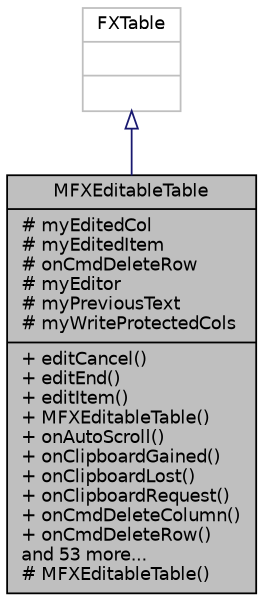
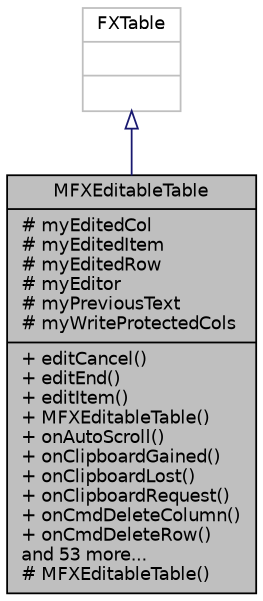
(110, 265) -> (92, 265)
